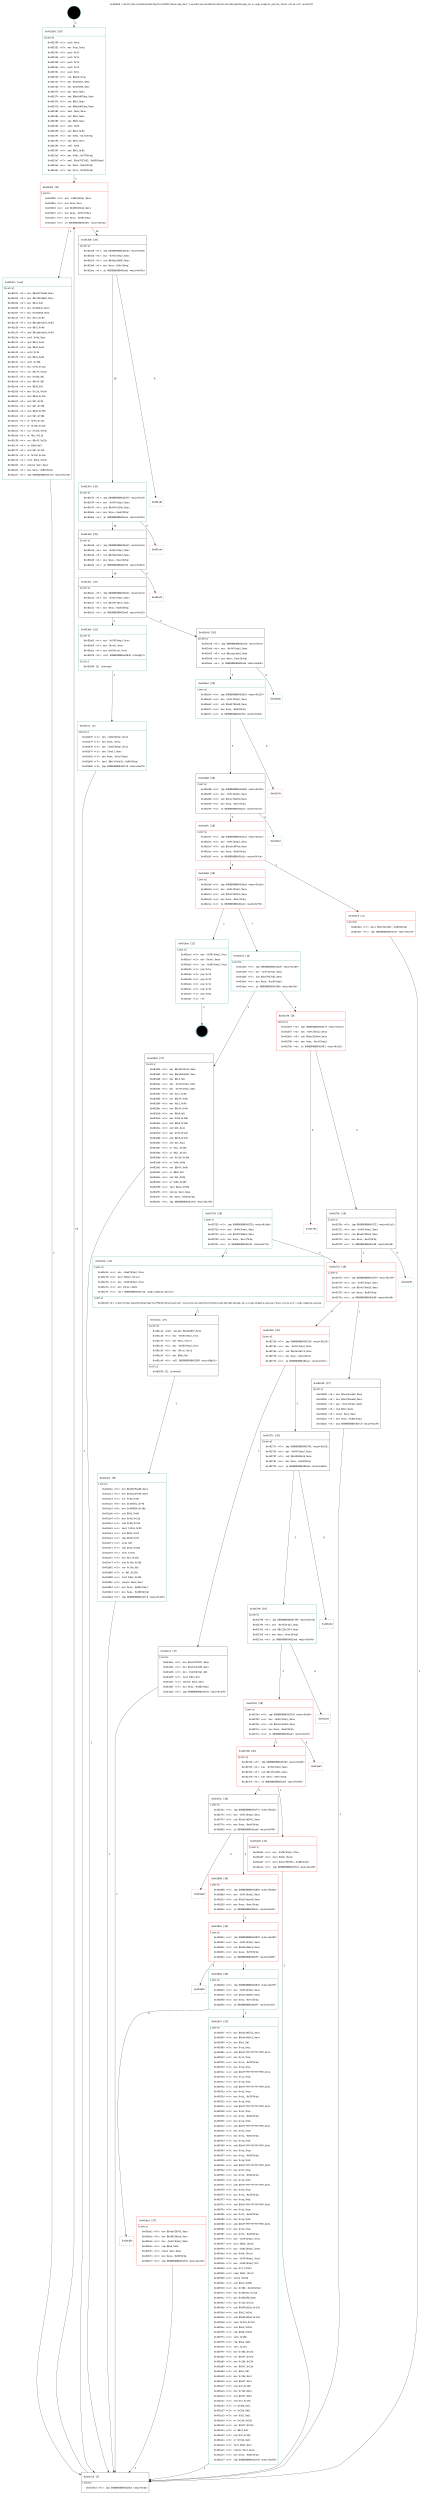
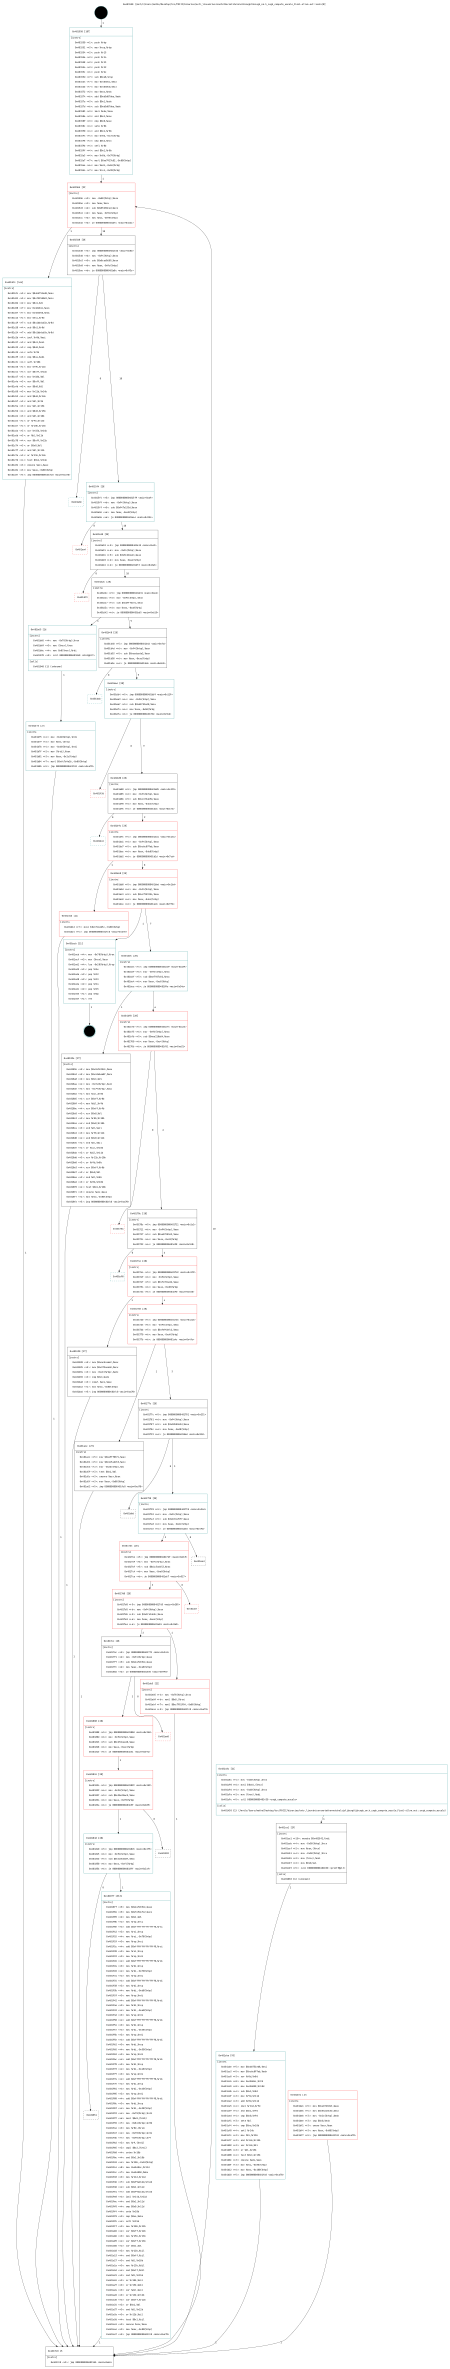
(237, 1229) -> none
